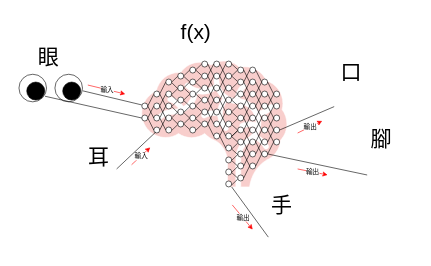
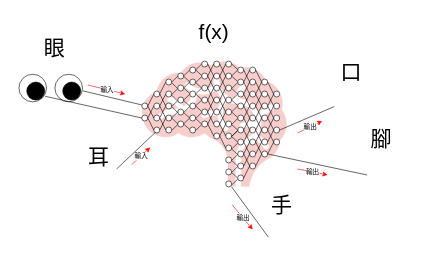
(196, 31) -> (214, 31)
(49, 56) -> (55, 47)
